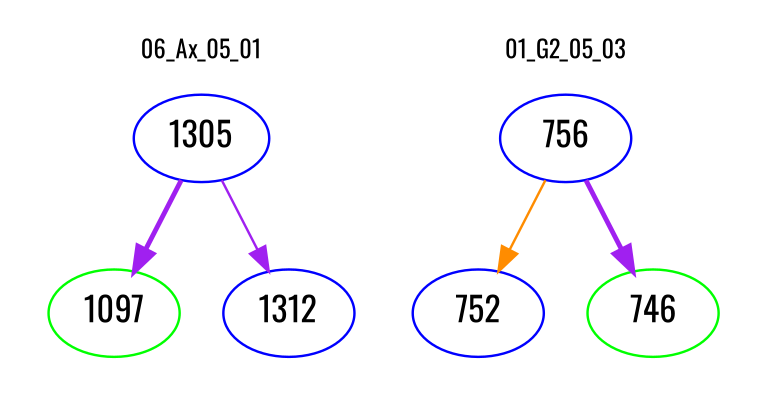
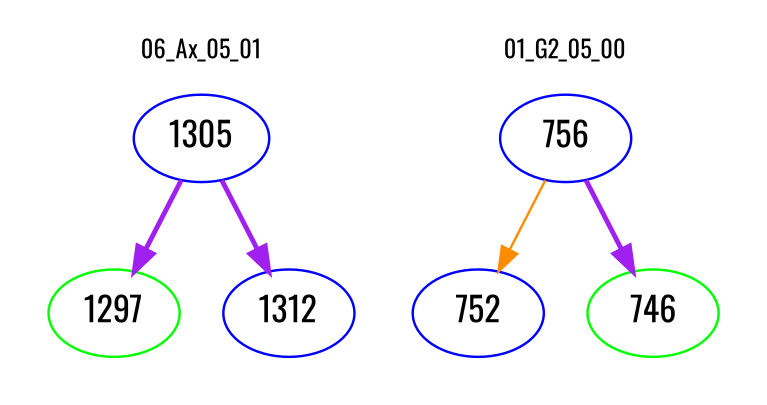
(566, 52) -> (566, 52)
(240, 215) -> (240, 215)
(114, 313) -> (114, 313)
